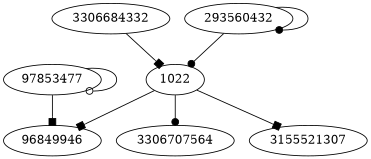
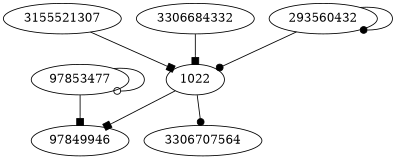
(234, 107) -> (128, 49)
(52, 141) -> (80, 141)
